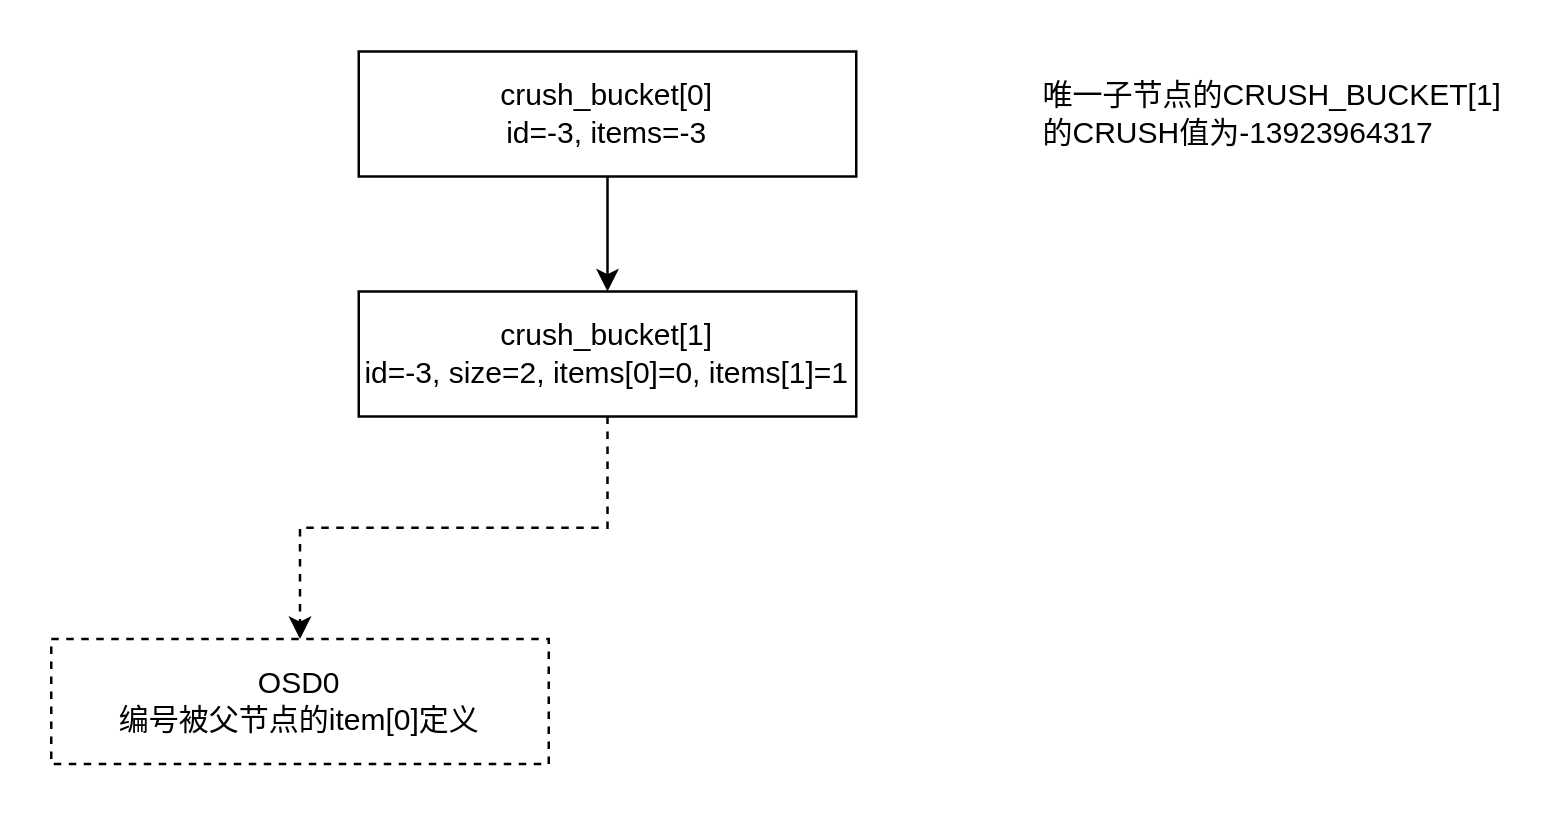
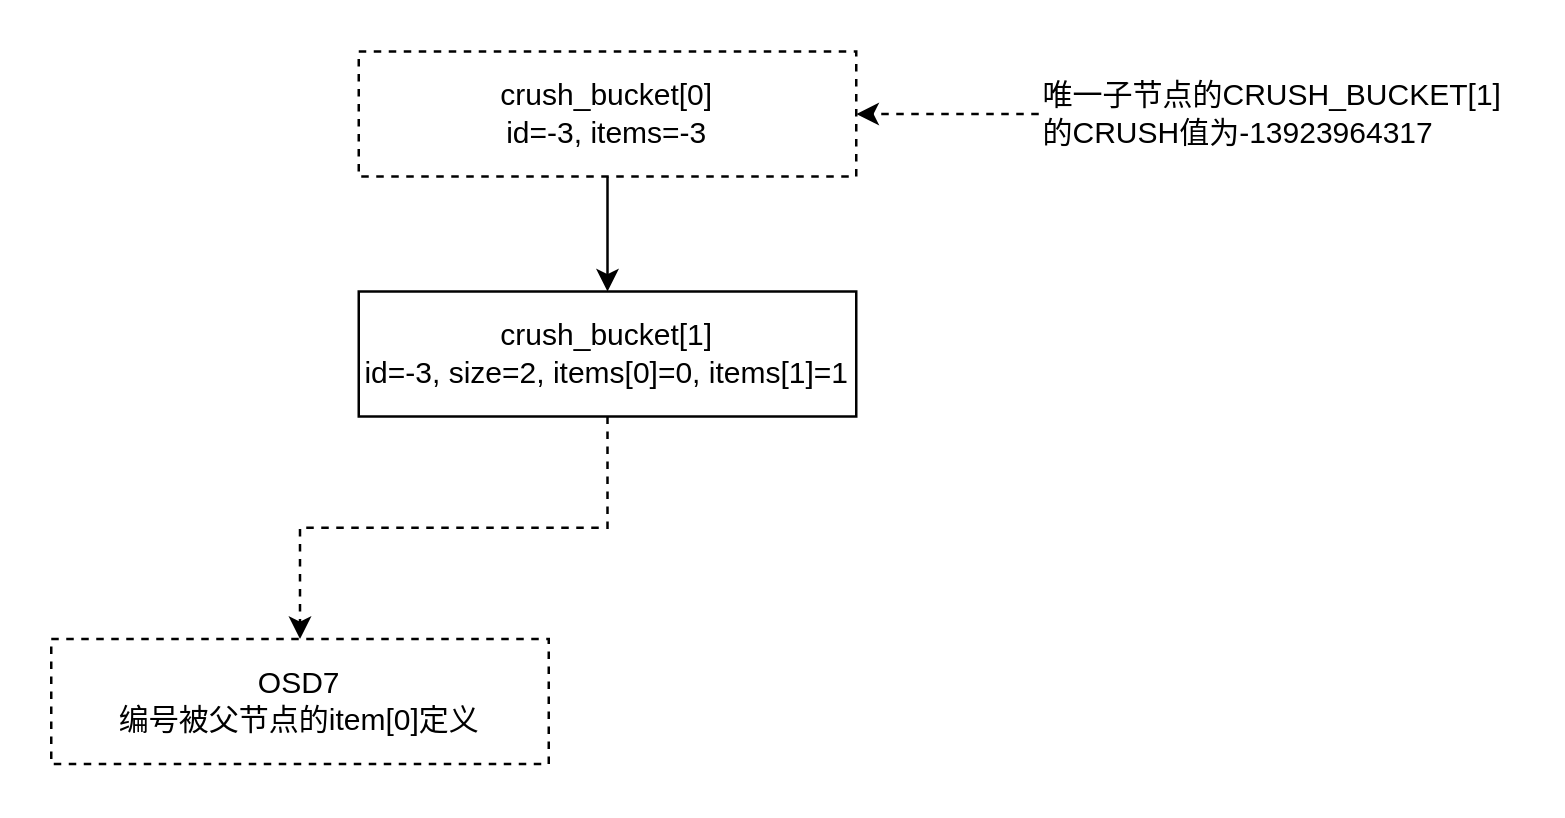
(608, 114) -> (608, 114)
none -> (955, 114)
(300, 701) -> (300, 701)
